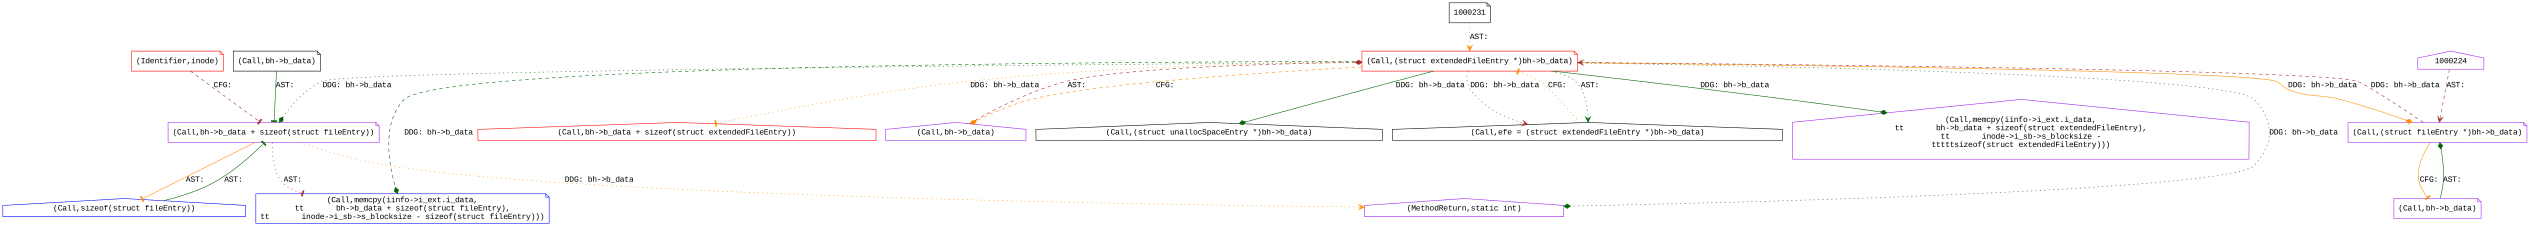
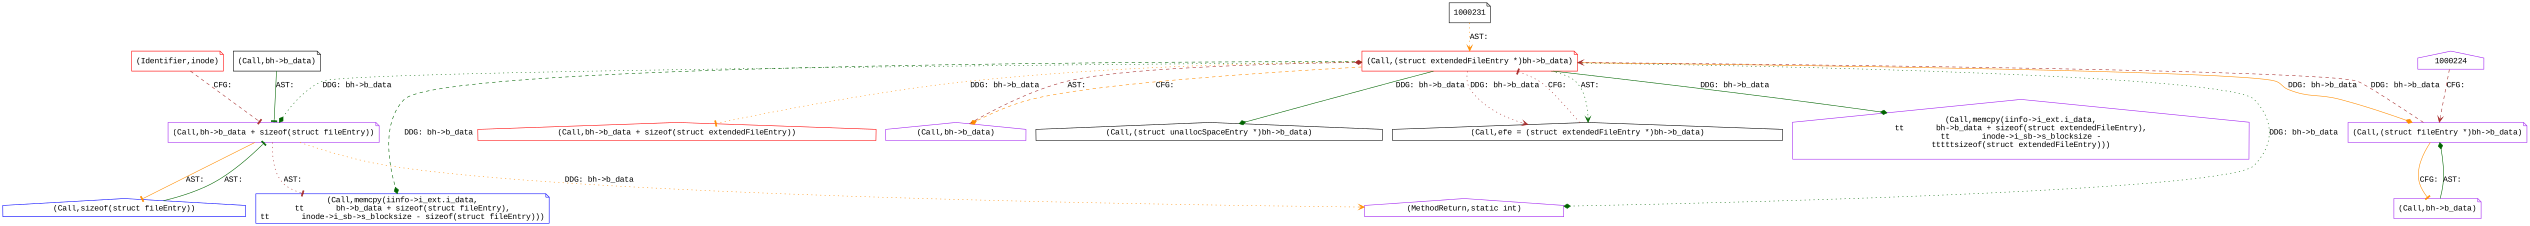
(2458, 85) -> (2458, 85)
(1553, 93) -> (1553, 93)
